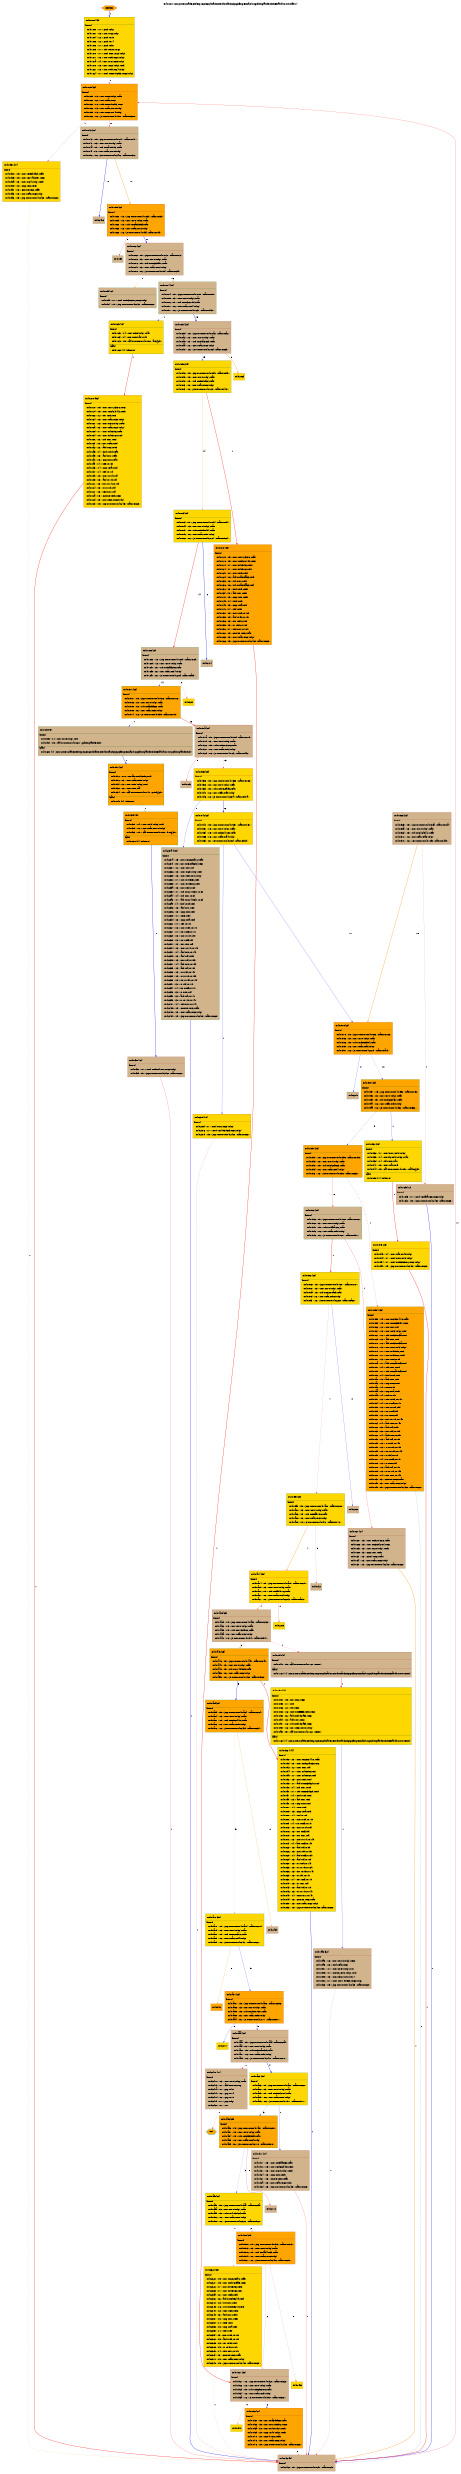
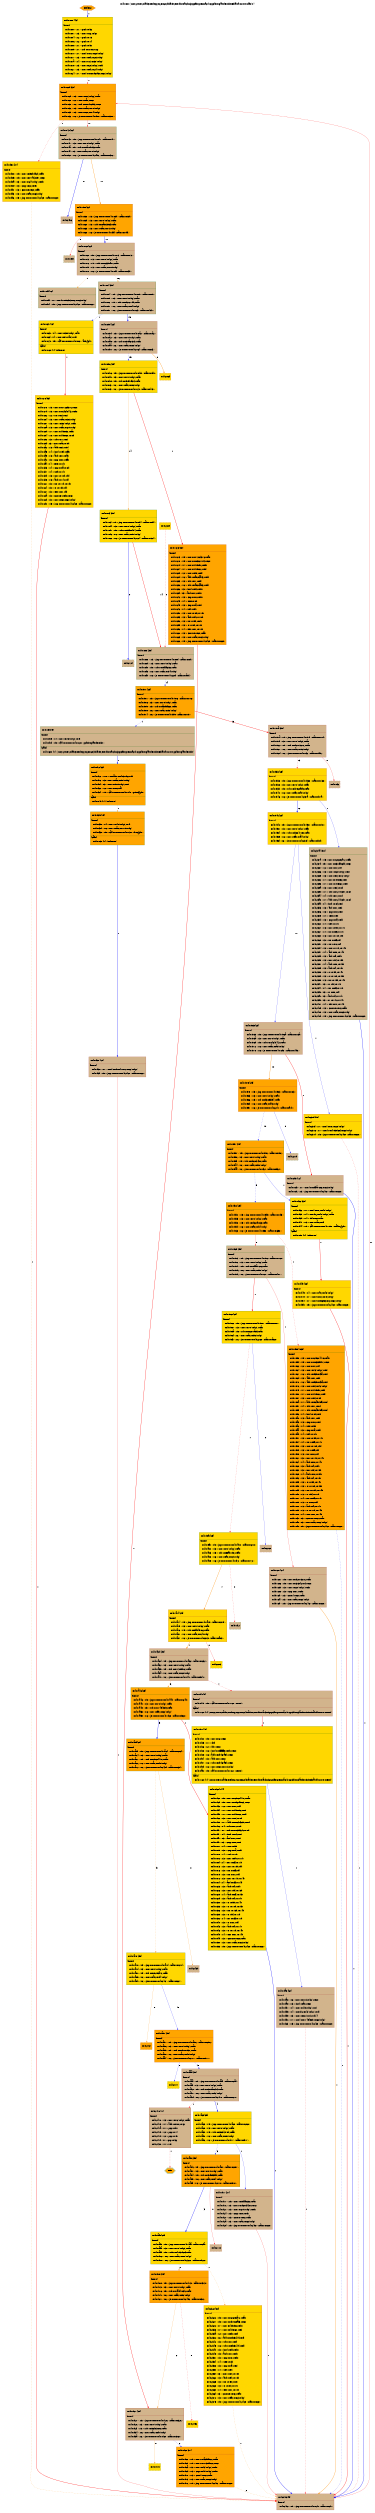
(183, 688) -> (165, 588)
(293, 933) -> (285, 933)
(425, 1014) -> (302, 1113)
(241, 2170) -> (195, 2209)
